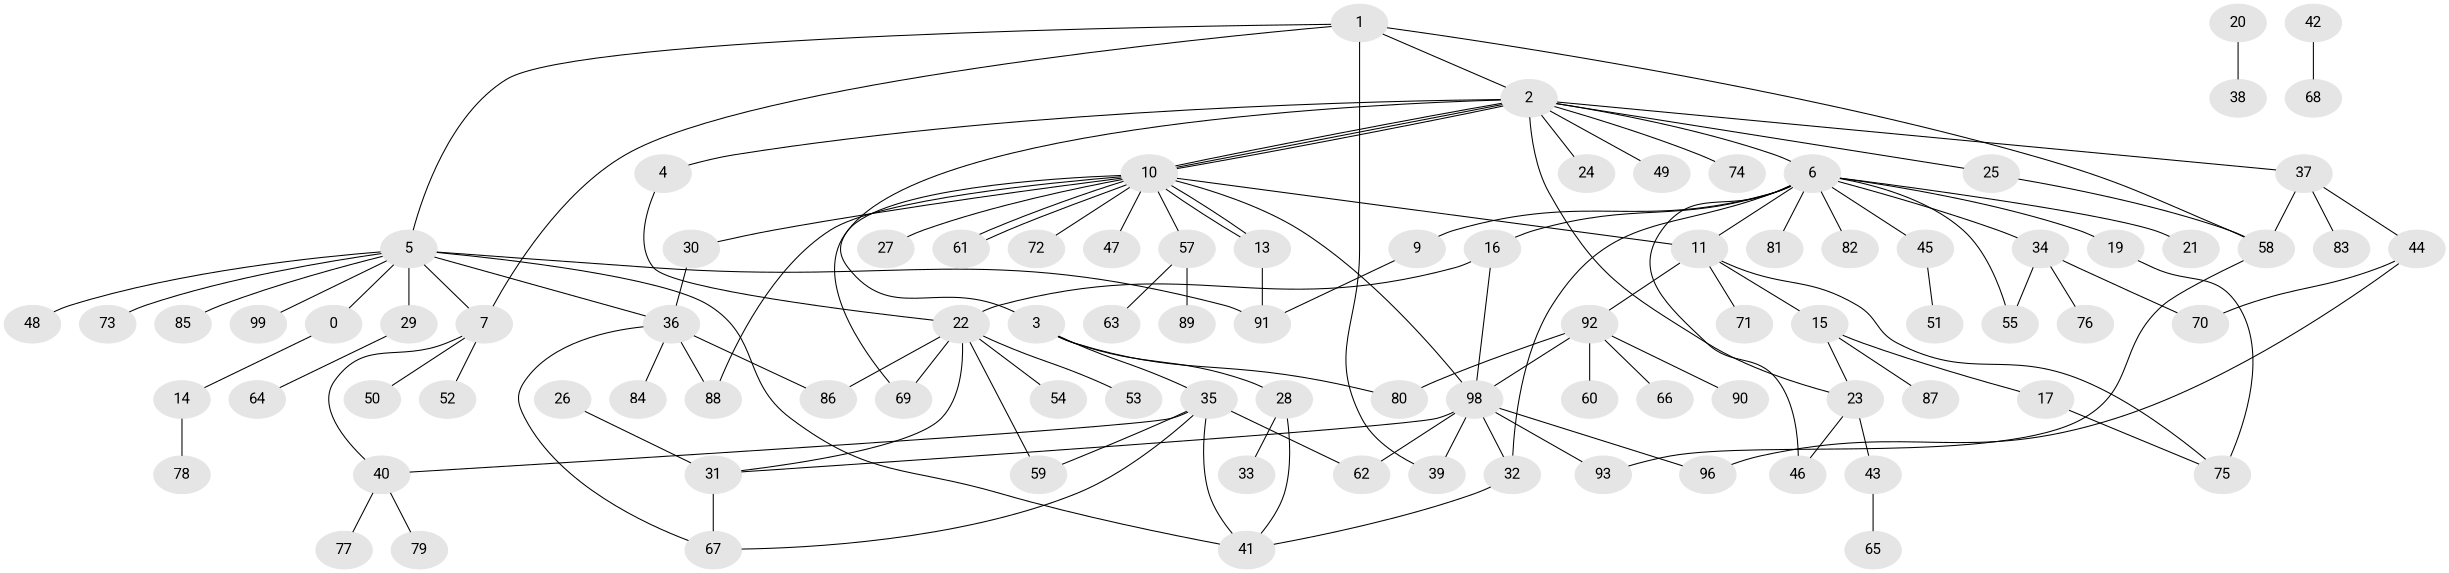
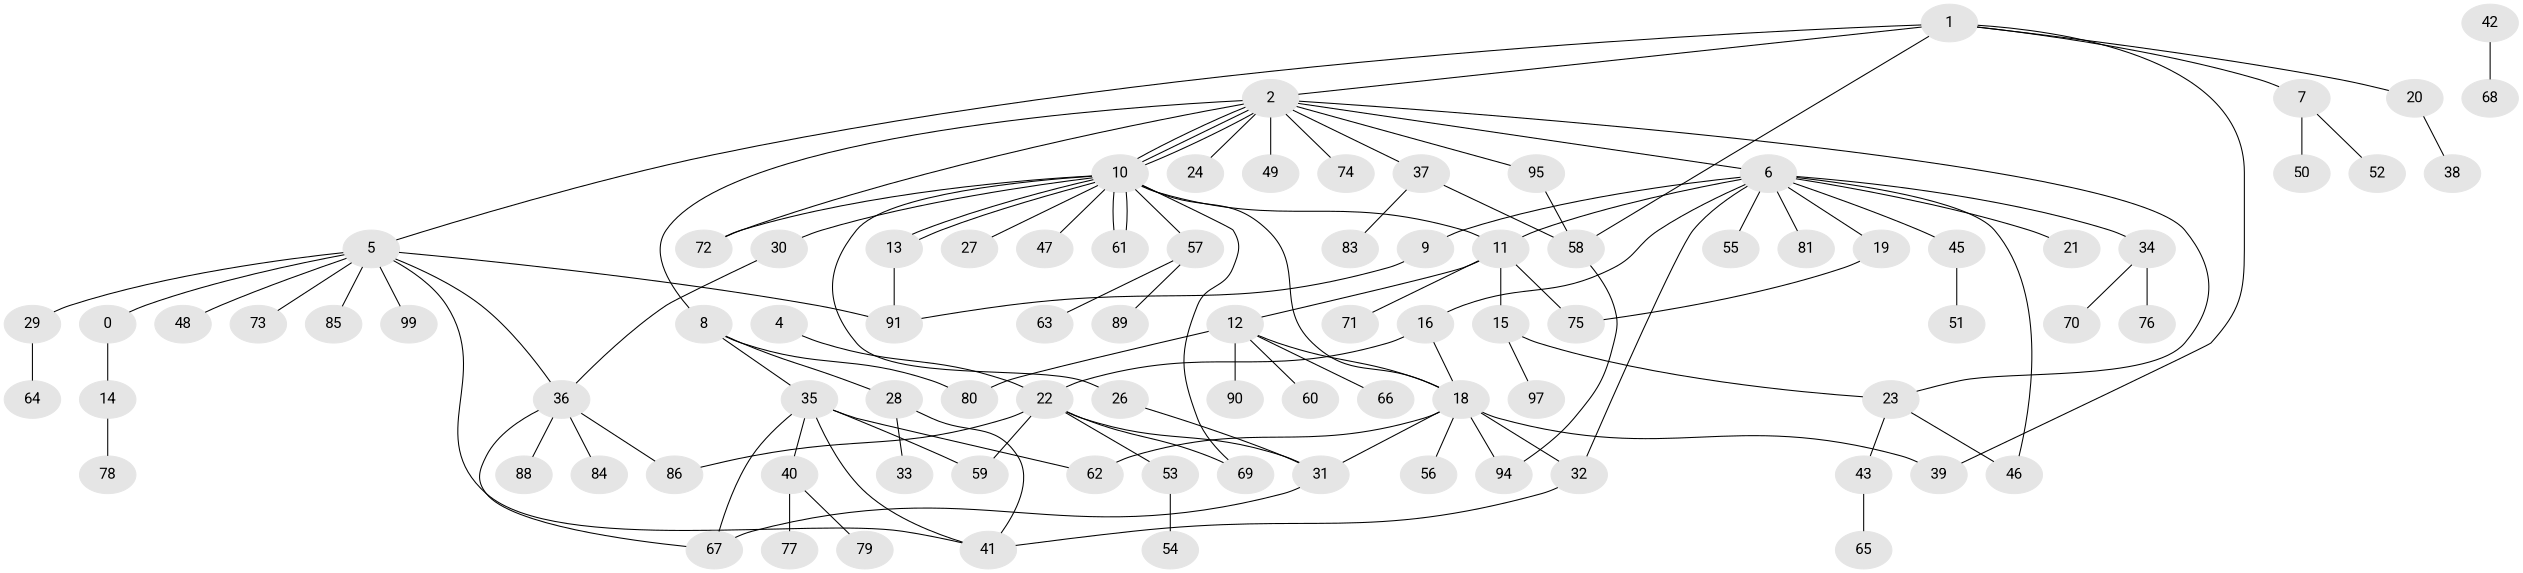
none -> (2184, 54)
(1093, 116) -> (982, 160)
(1991, 174) -> (1536, 174)
(835, 228) -> (833, 289)
(1850, 249) -> none
(2417, 249) -> none
(446, 286) -> none
(2025, 287) -> none
(1036, 324) -> (704, 324)
(1590, 324) -> (1235, 324)
(1010, 362) -> (1170, 506)
(352, 364) -> none
(1475, 400) -> (1461, 400)
(1931, 400) -> (1536, 400)
(2046, 400) -> none
(1603, 475) -> (1504, 475)
(1708, 475) -> (1429, 475)
